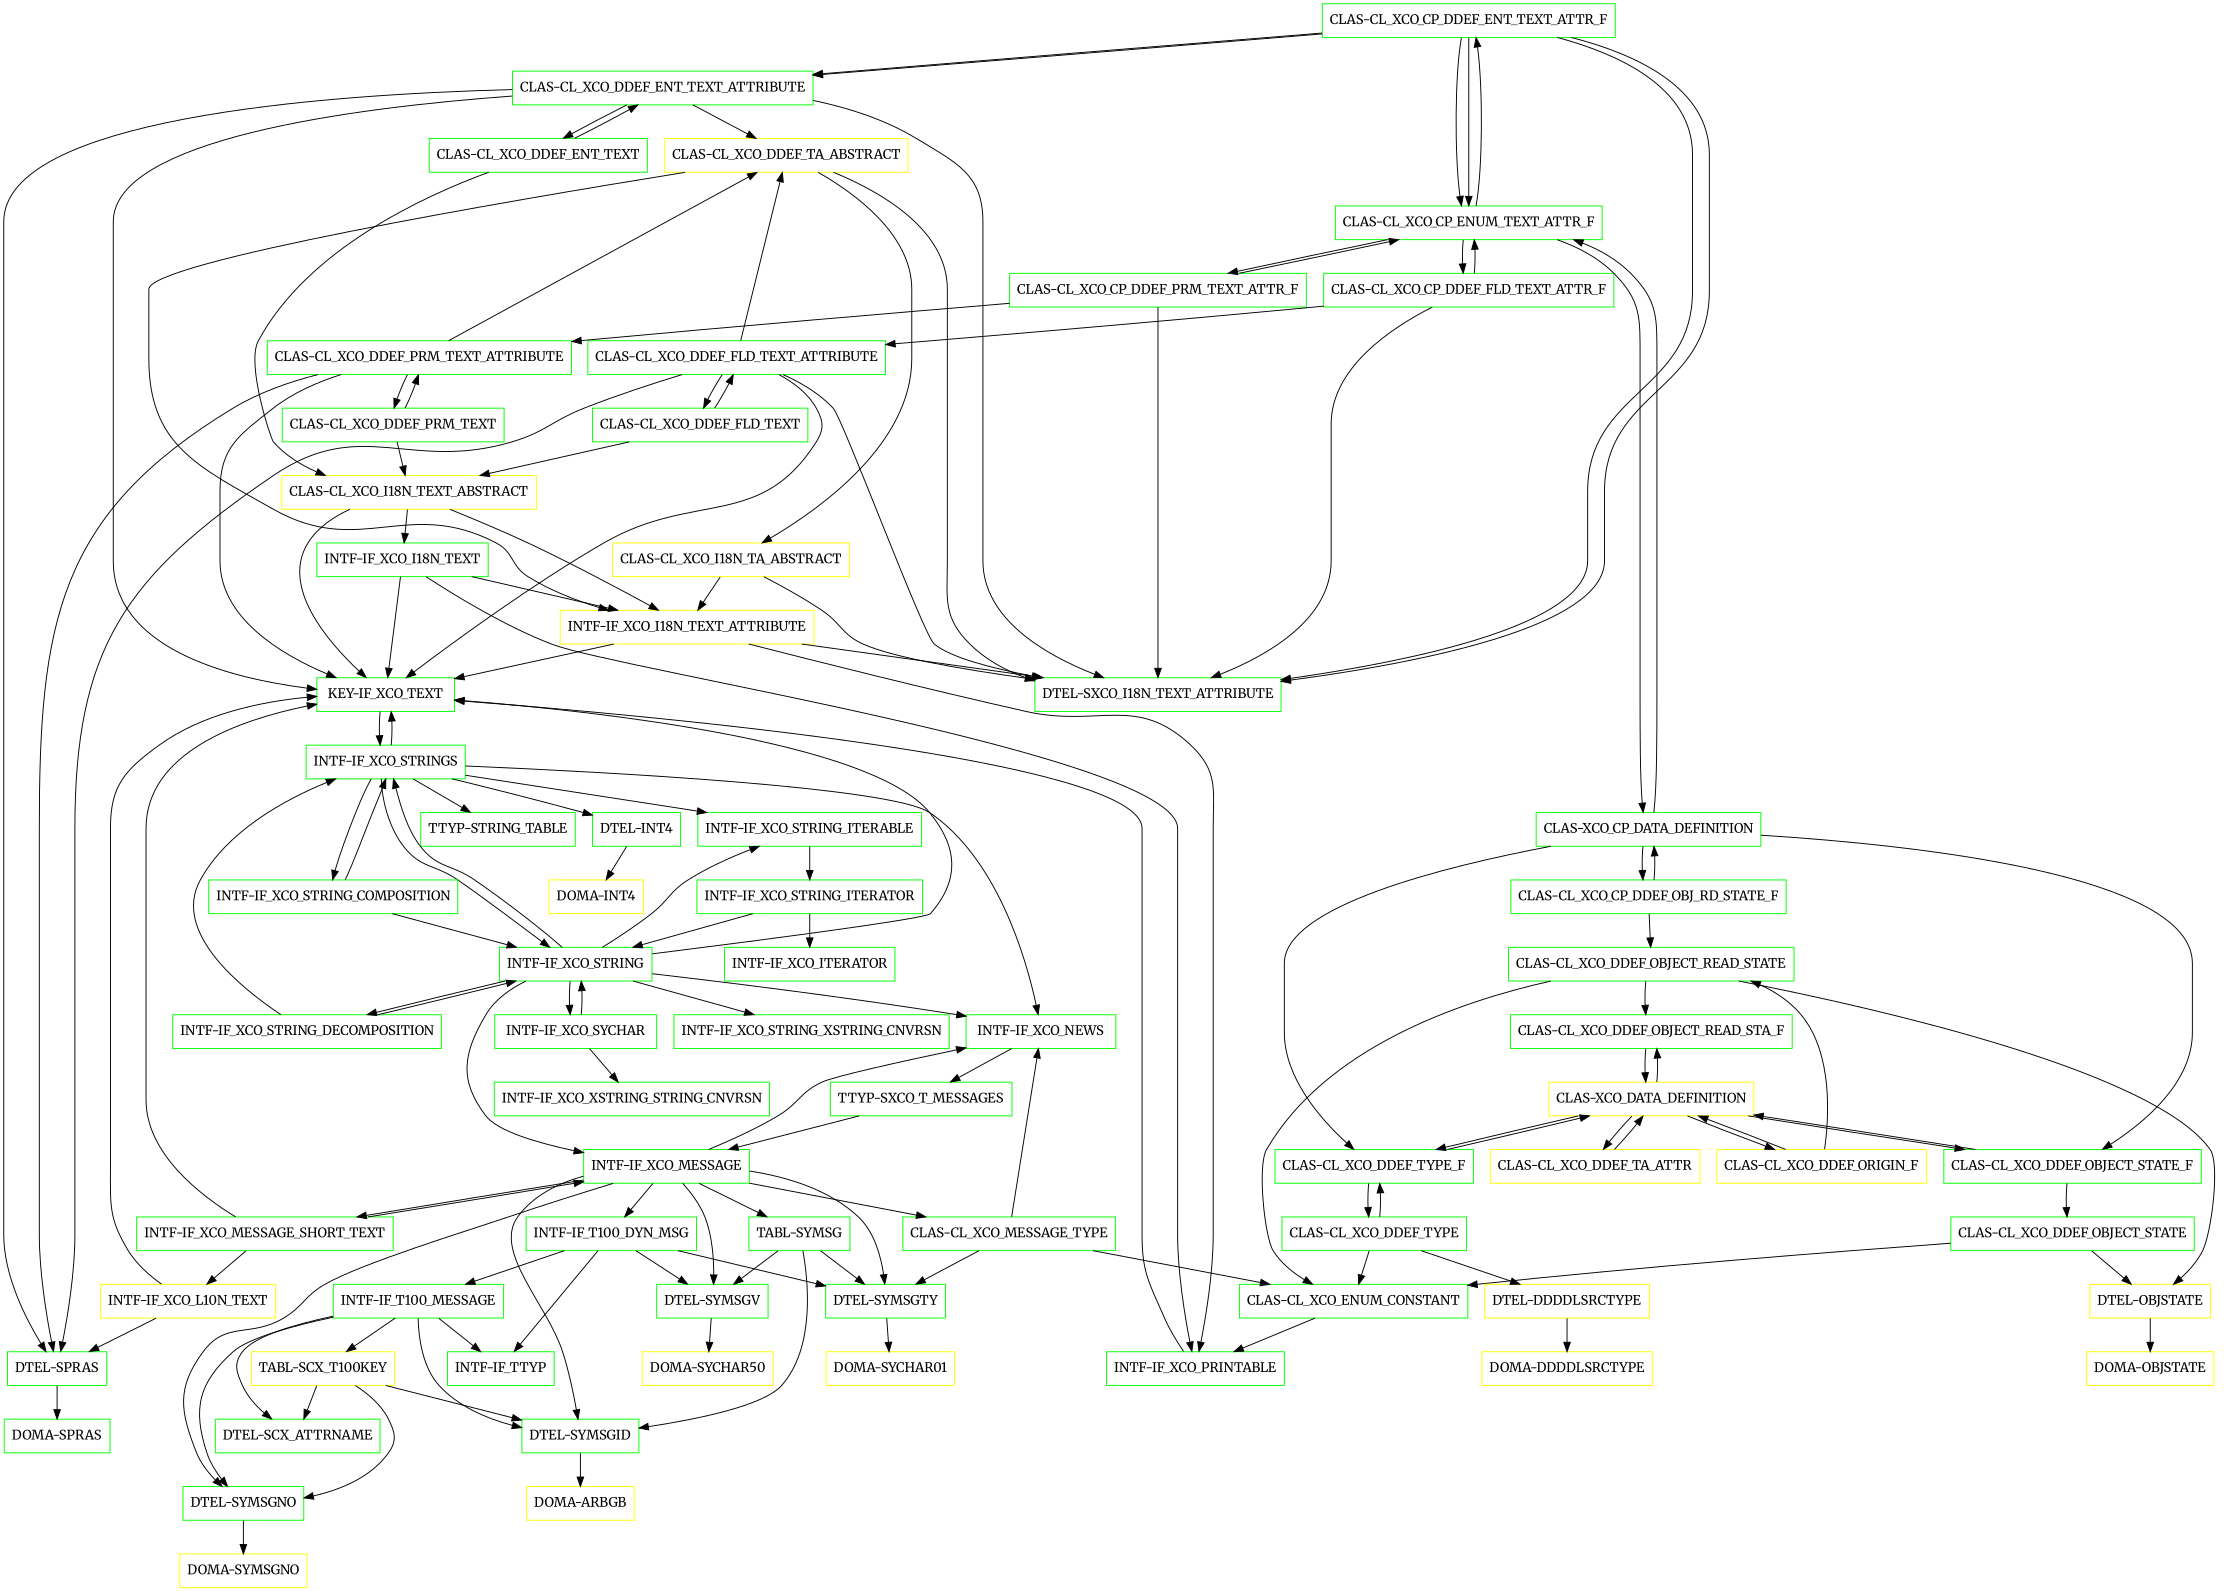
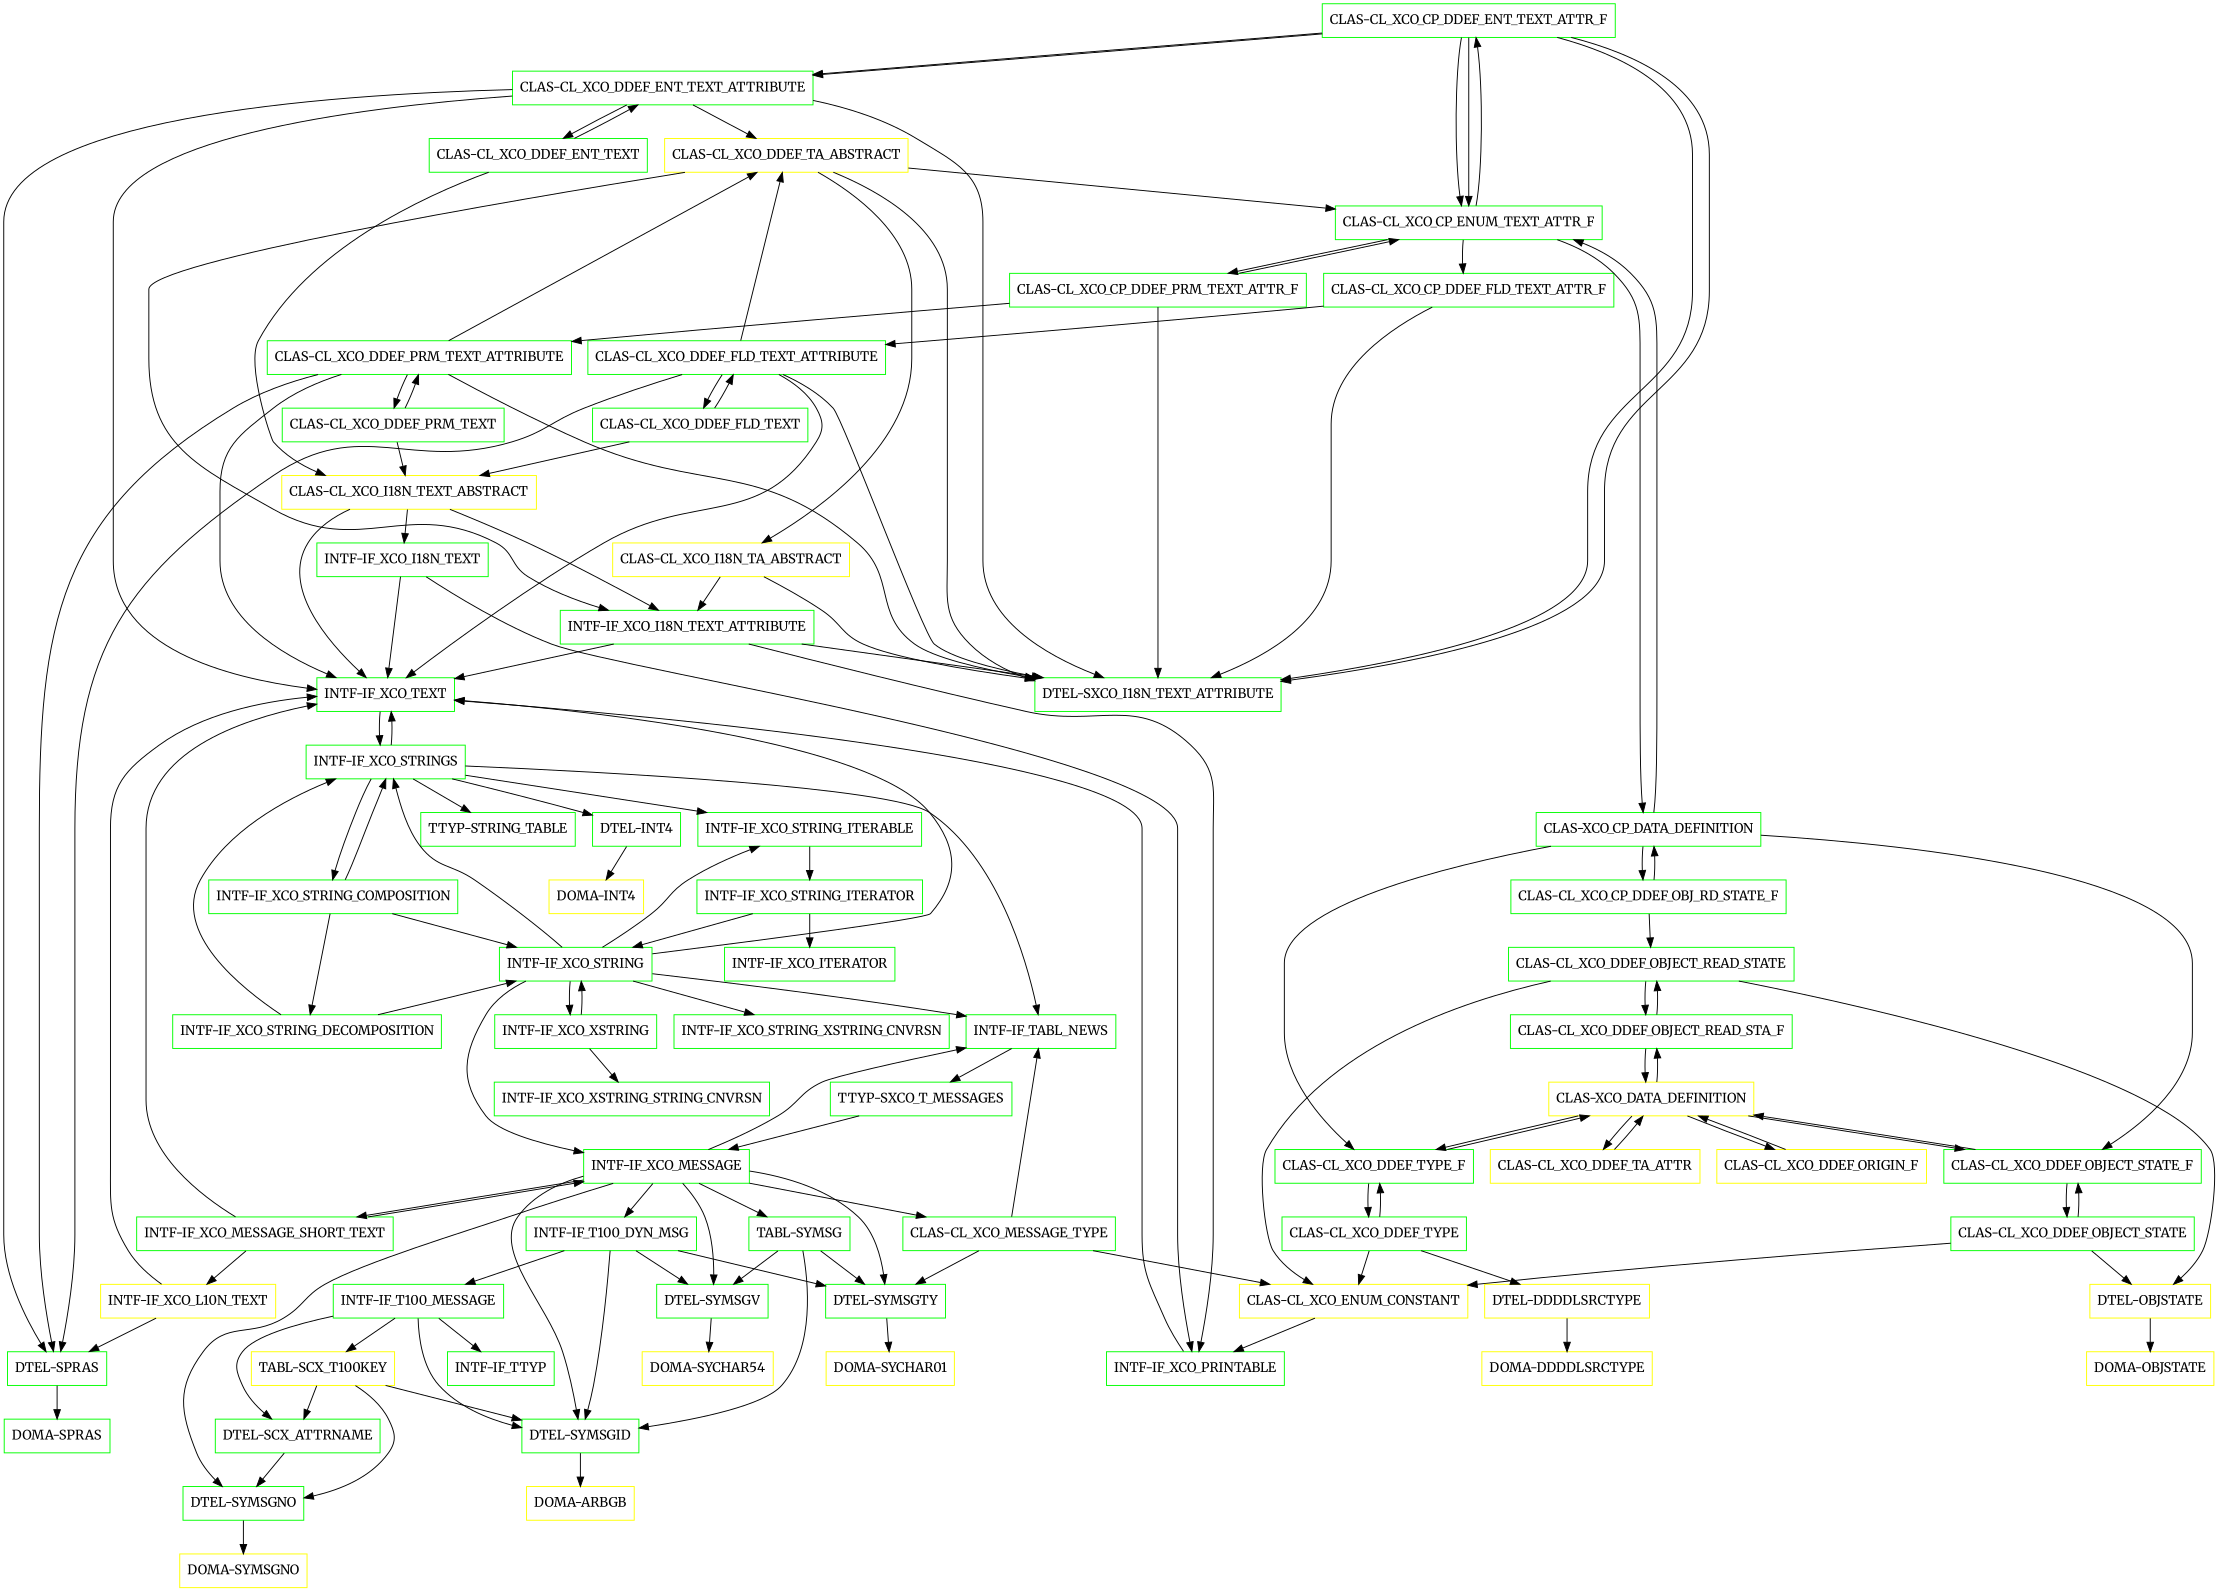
(1475, 261) -> (1117, 188)
none -> (750, 486)
(540, 592) -> none
(687, 627) -> (687, 627)
(386, 695) -> (386, 695)
(444, 872) -> none
(441, 997) -> (321, 960)
(576, 1032) -> (576, 1032)
(1041, 1032) -> (1041, 1032)
(1821, 1054) -> (1658, 1003)
none -> (2079, 1205)
(559, 1297) -> (602, 1331)
(1354, 1301) -> (1354, 1301)
(220, 1365) -> (273, 1466)
(708, 1369) -> (708, 1369)
